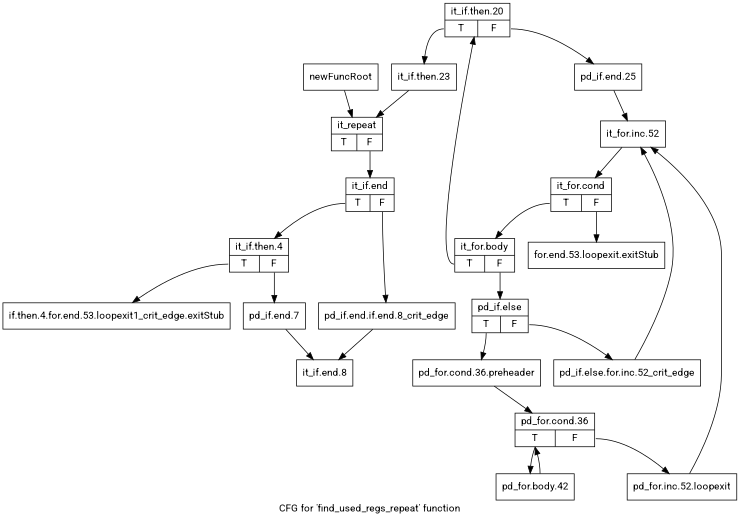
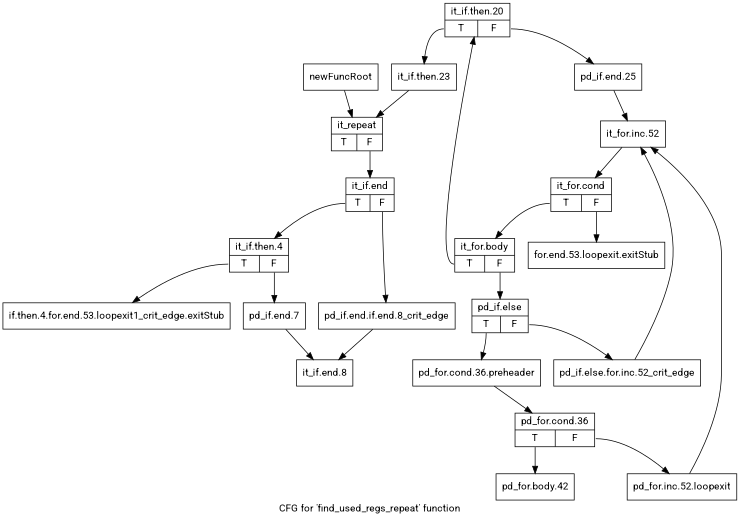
(539, 464) -> none
